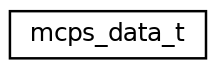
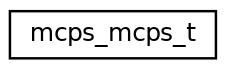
(108, 35) -> (113, 35)
